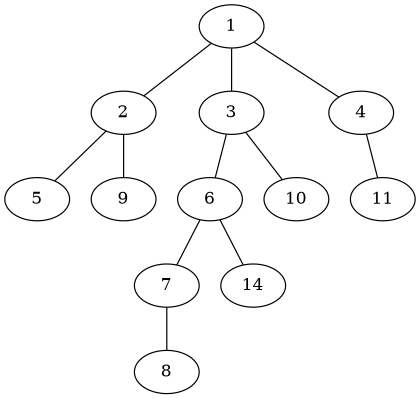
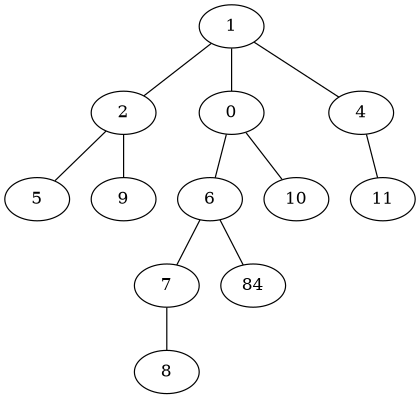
(232, 113) -> (232, 113)
(253, 286) -> (253, 286)
